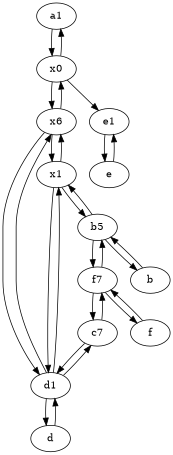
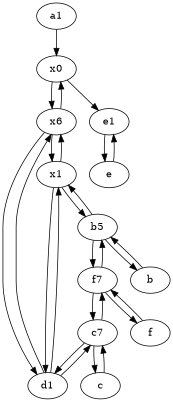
(61, 46) -> none
none -> (100, 386)
(51, 439) -> none
